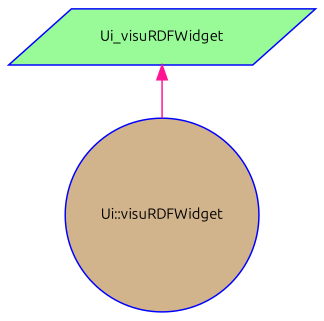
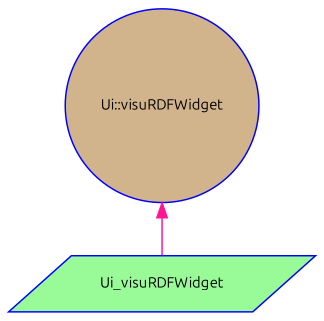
(162, 99) -> (162, 237)
